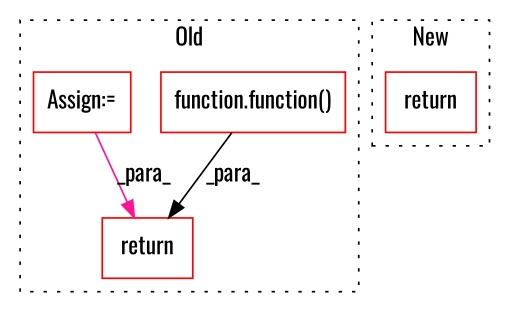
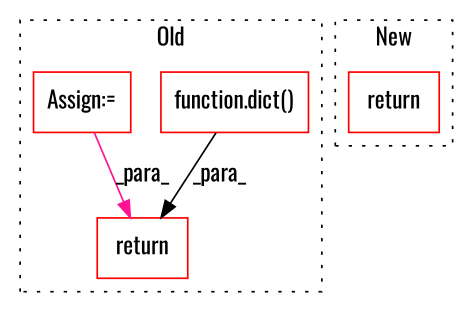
(253, 102) -> (235, 102)
